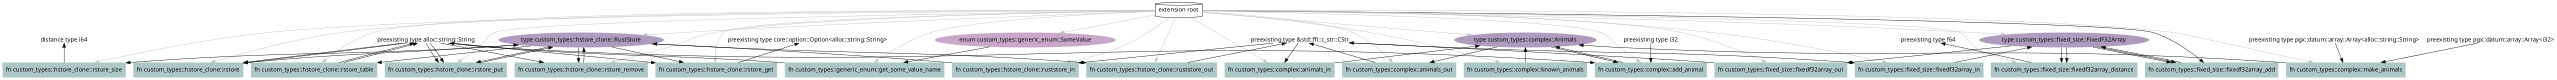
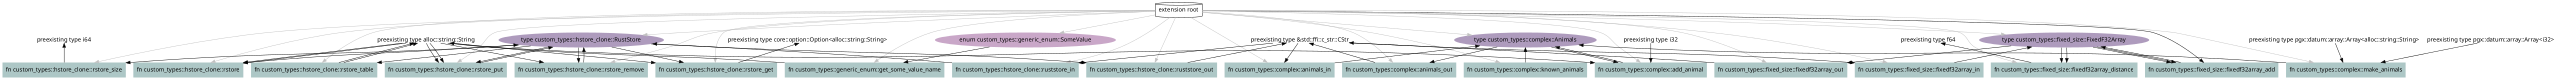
(64, 40) -> (64, 40)
